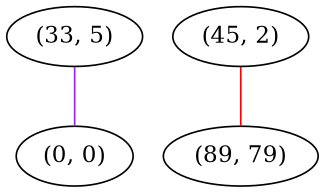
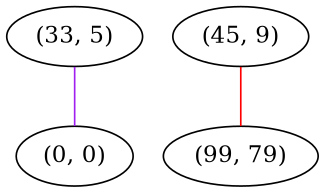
(241, 37) -> (241, 37)
(241, 156) -> (241, 156)
